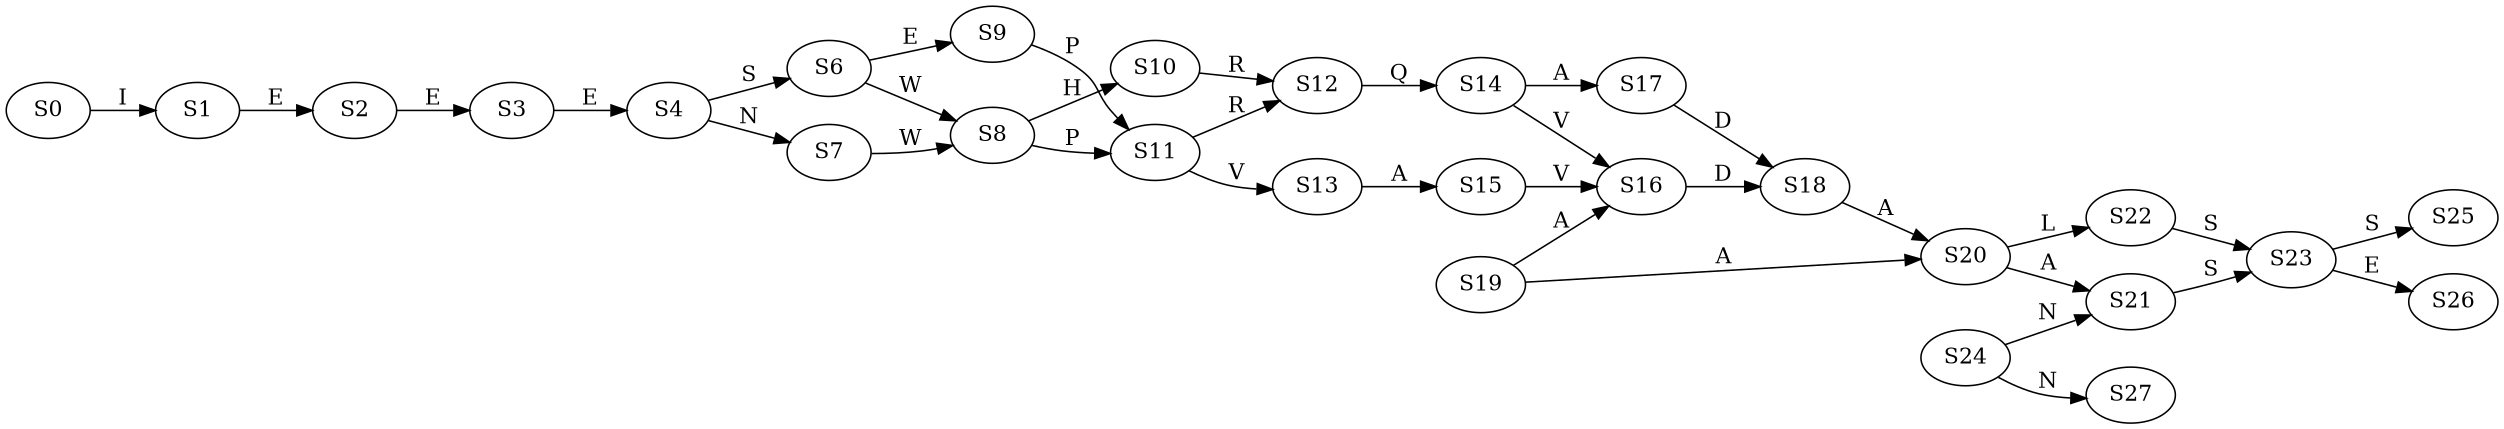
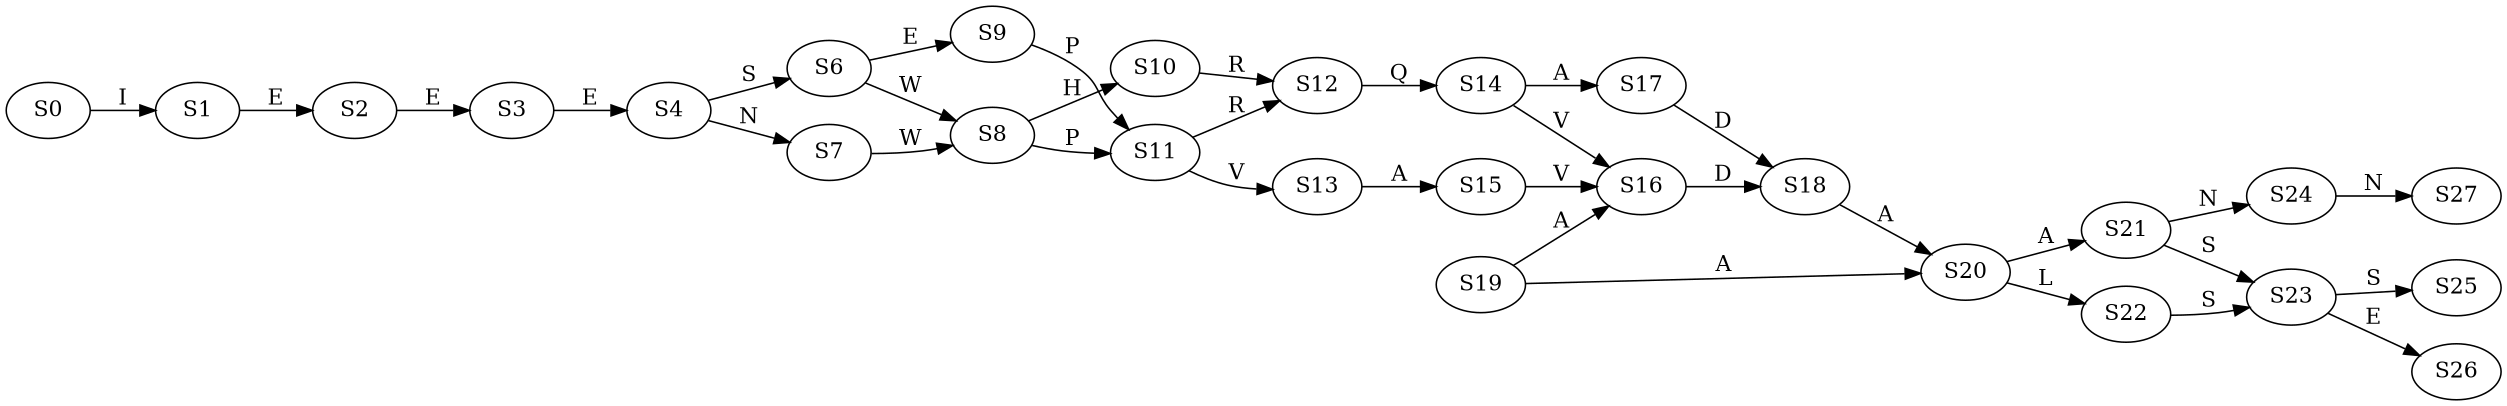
(2040, 332) -> (2201, 215)
